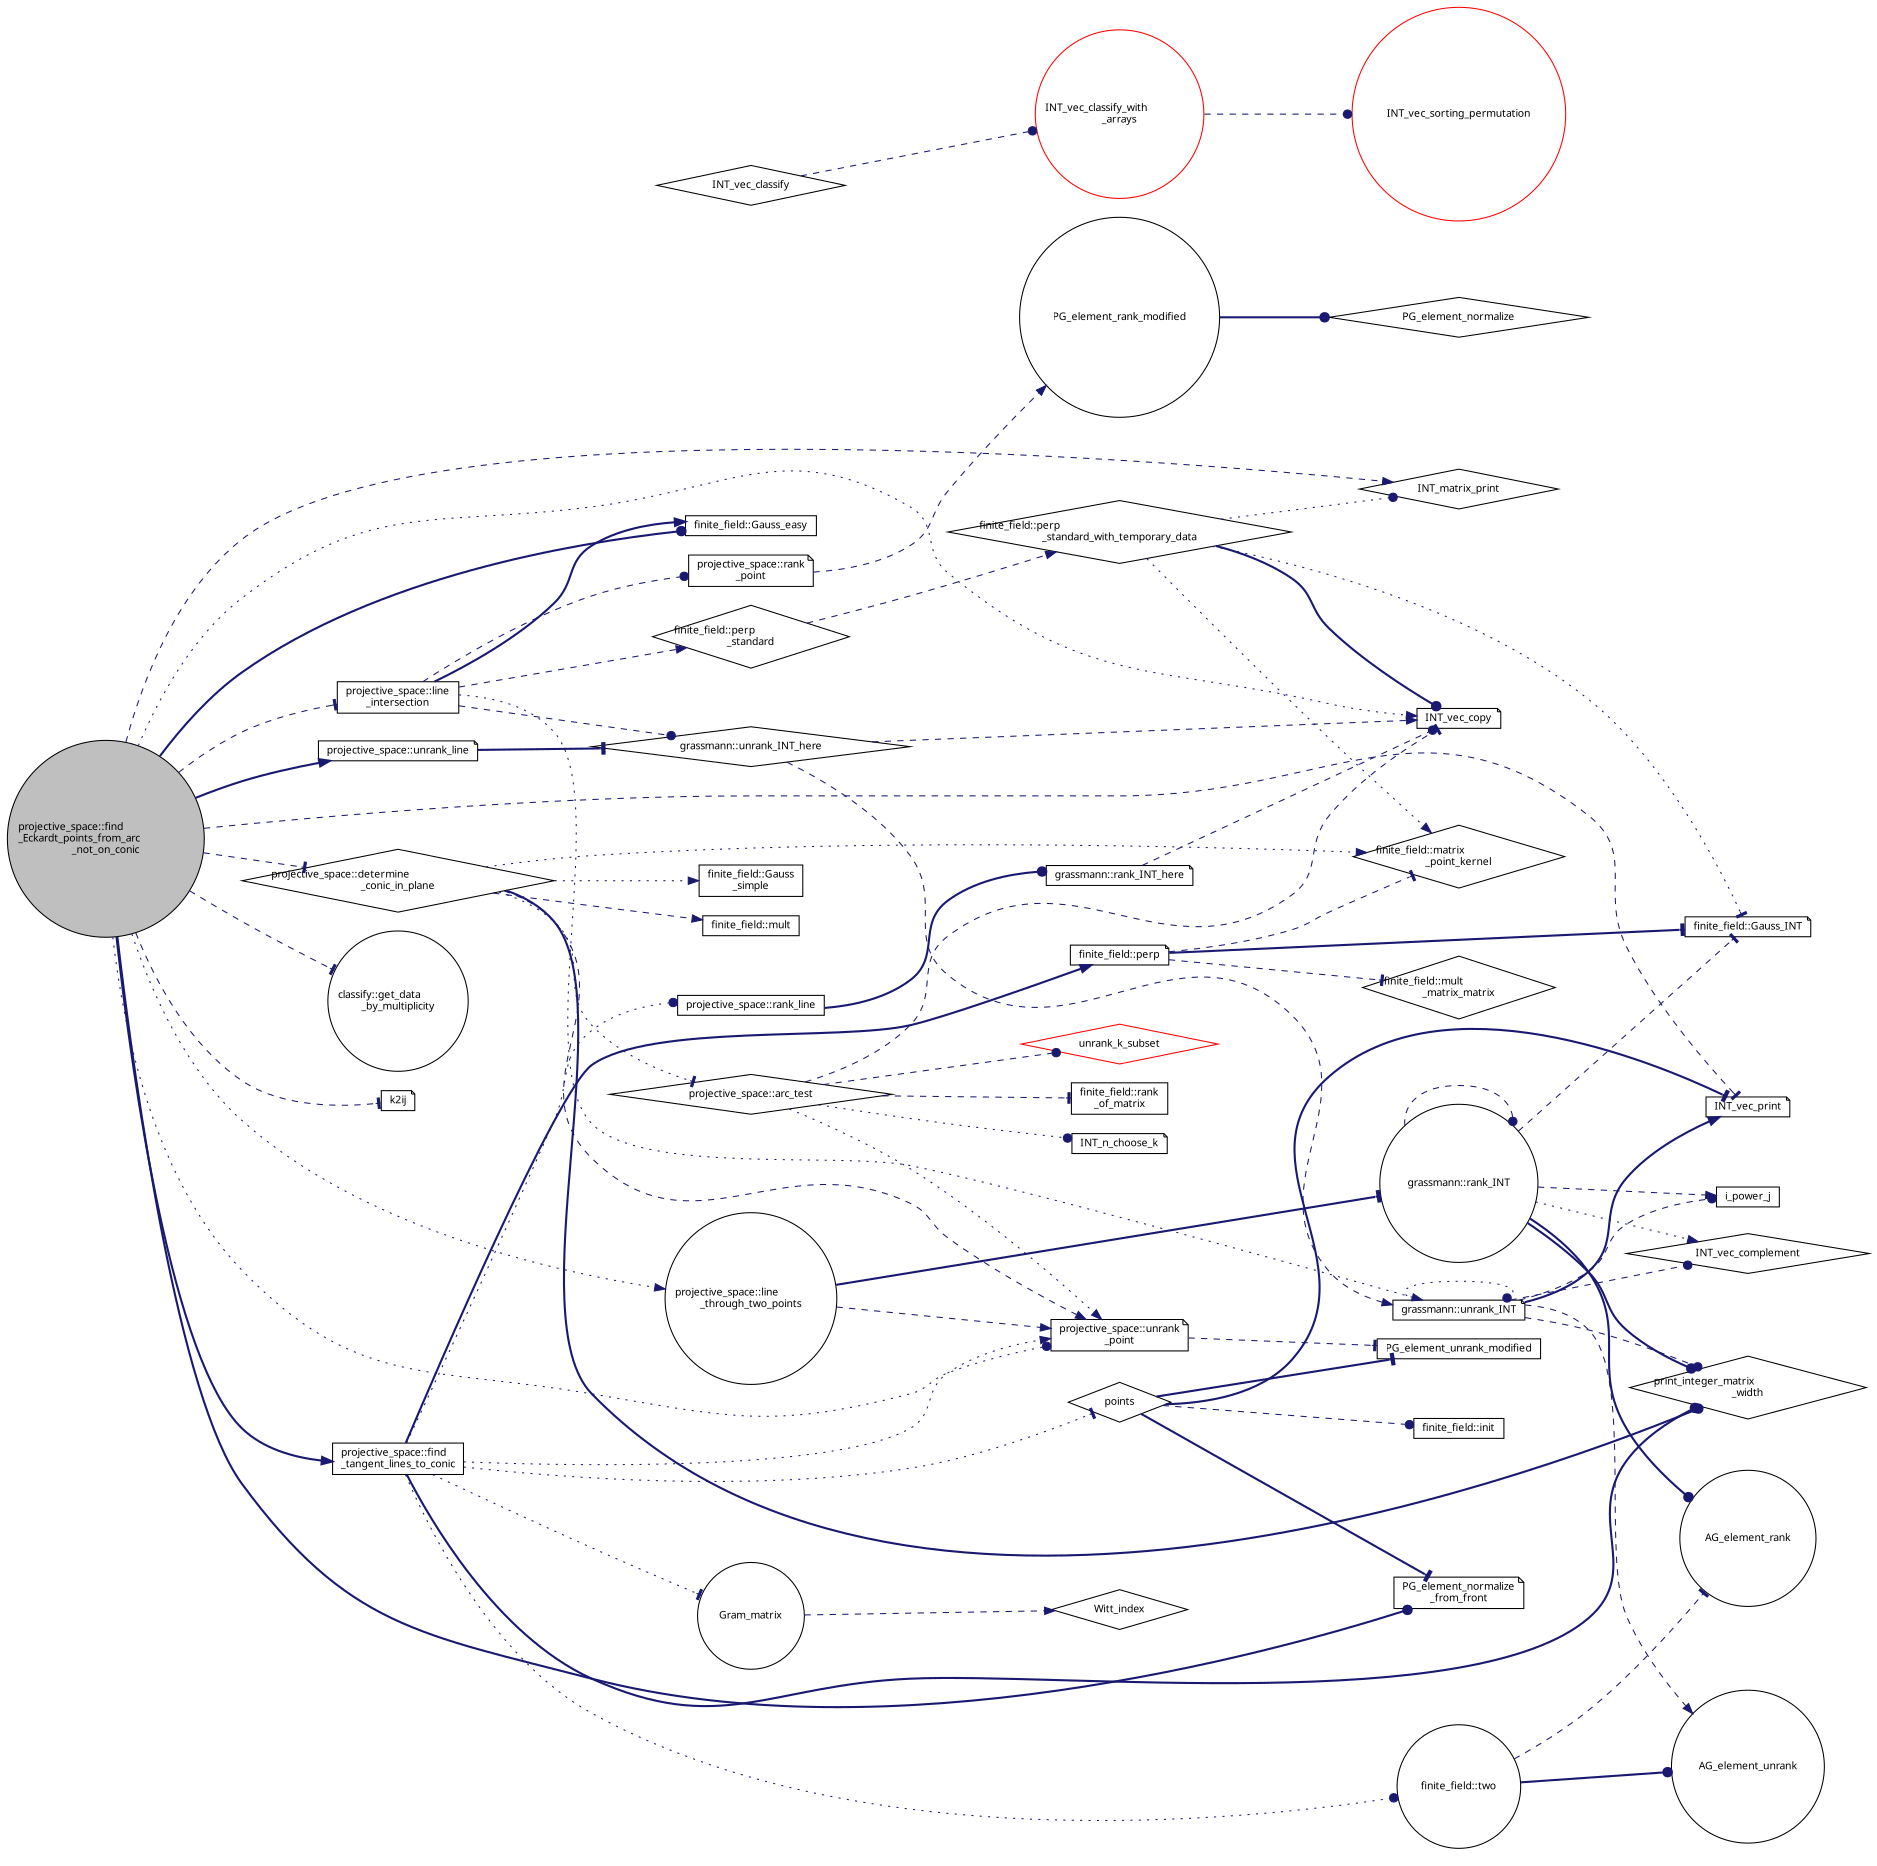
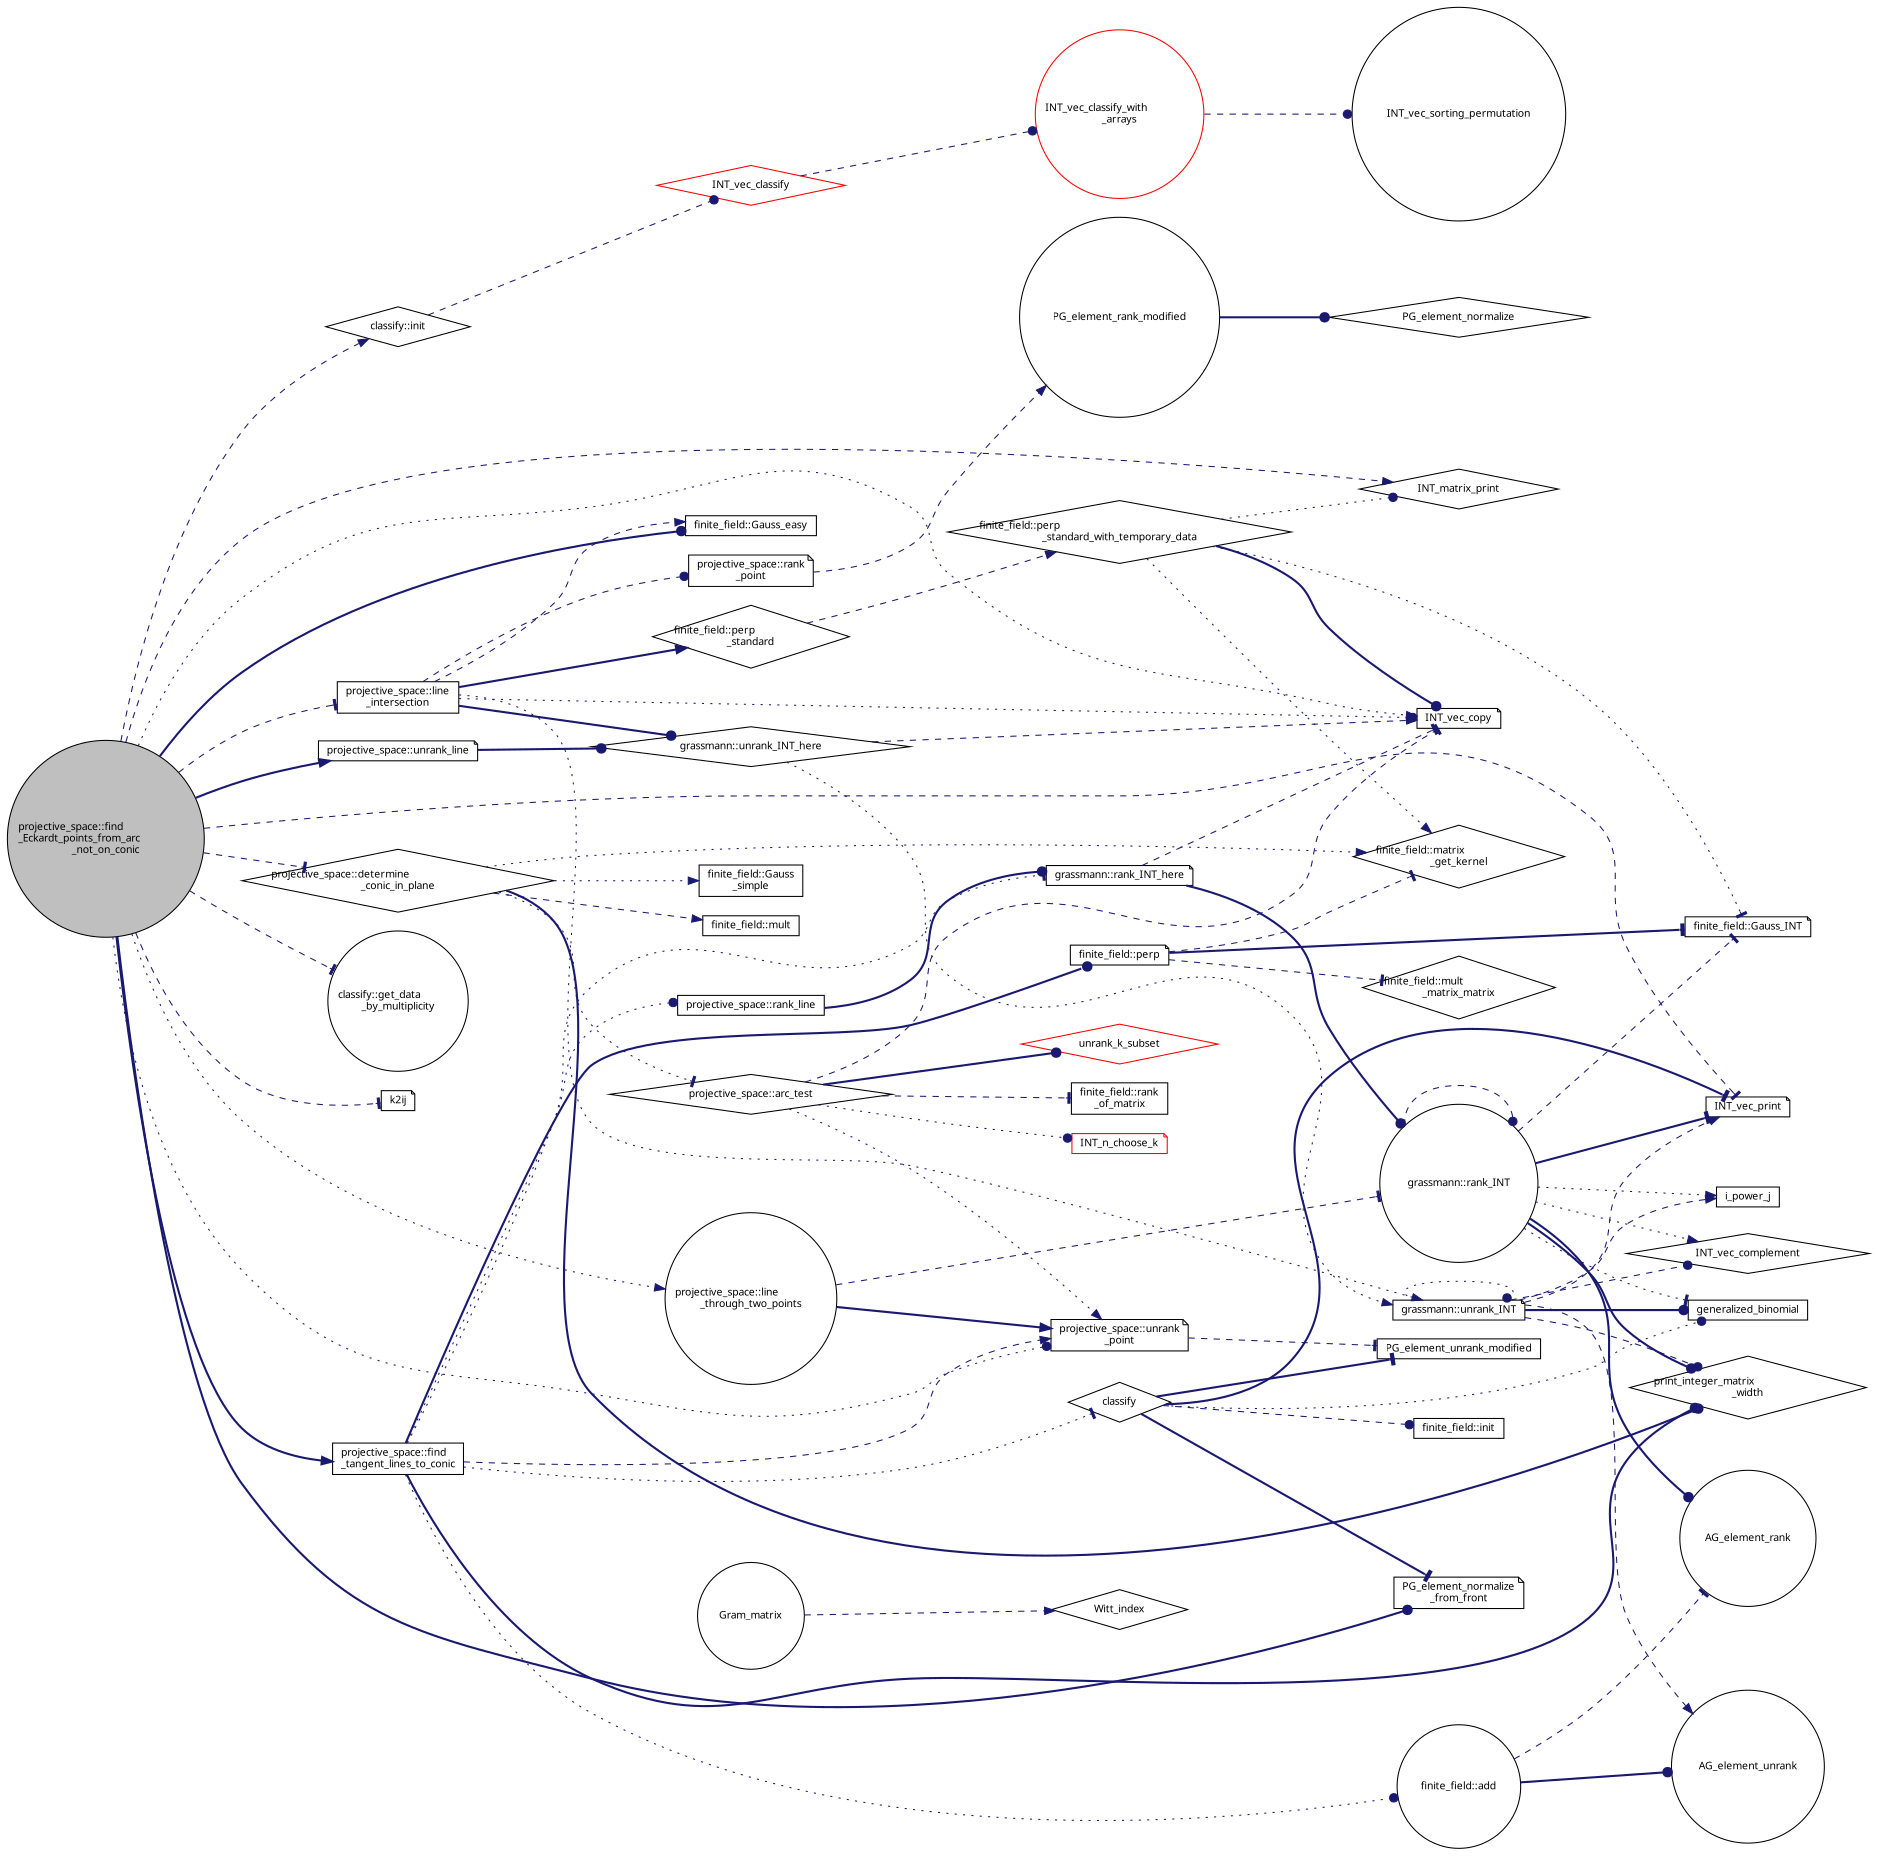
(1459, 114) -> (1459, 114)
(751, 185) -> (751, 185)
none -> (398, 327)
(559, 598) -> (559, 598)
(568, 668) -> (568, 668)
none -> (934, 708)
(563, 720) -> (563, 720)
(539, 749) -> (539, 749)
(1287, 798) -> (1287, 798)
(1459, 857) -> (1459, 857)
(1145, 986) -> (1145, 986)
none -> (1315, 987)
(608, 1058) -> (608, 1058)
(937, 1069) -> (937, 1069)
none -> (1620, 1141)
(1120, 1144) -> (1120, 1144)
(1626, 1191) -> (1626, 1191)
(692, 1200) -> none
(1611, 1211) -> (1611, 1211)
(1615, 1235) -> (1615, 1235)
(1106, 1241) -> (1106, 1241)
none -> (1748, 1310)
(938, 1317) -> (938, 1317)
(1120, 1402) -> (1120, 1402)
(772, 1458) -> (772, 1458)
(564, 1535) -> (589, 990)
(1459, 1787) -> (1459, 1787)
